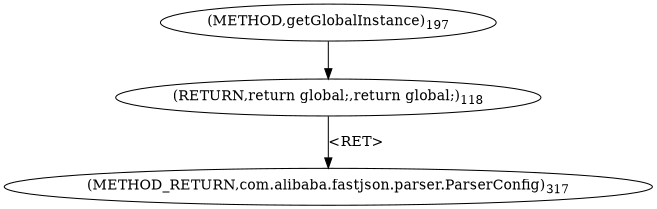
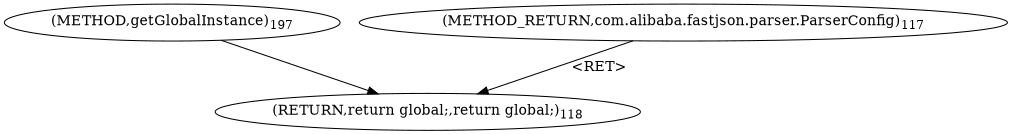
(328, 137) -> (560, 66)
(558, 185) -> (913, 21)
